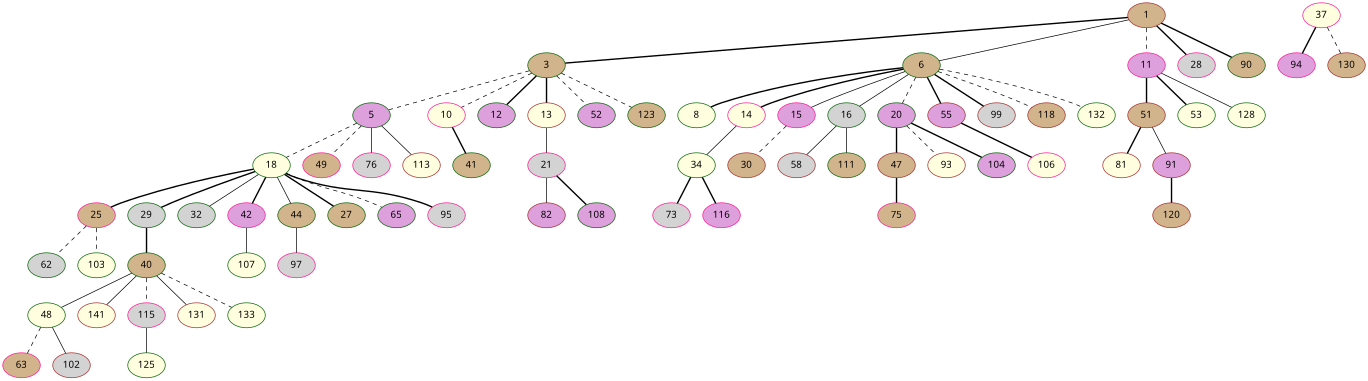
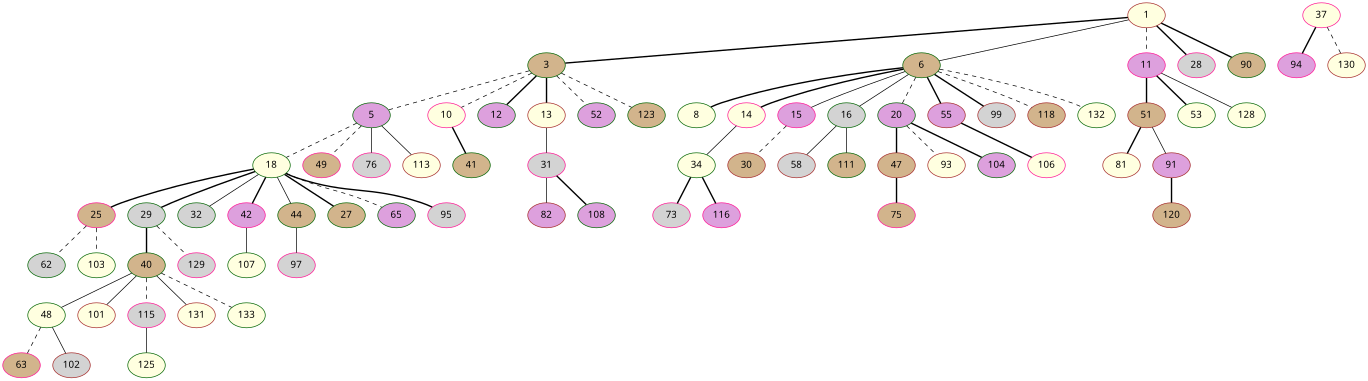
(1147, 15) -> (1147, 15)
(1347, 65) -> (1347, 65)
(547, 165) -> (547, 165)
none -> (197, 265)
(97, 315) -> (97, 315)
